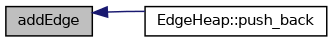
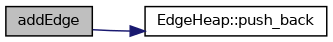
(126, 11) -> (111, 31)
